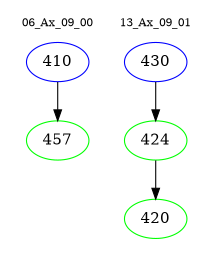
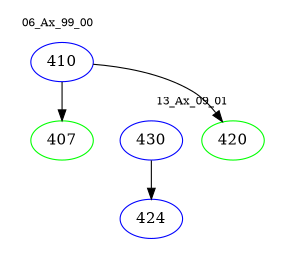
(58, 23) -> (58, 23)
(58, 140) -> (62, 140)
(156, 140) -> (151, 219)
(156, 174) -> (160, 77)
